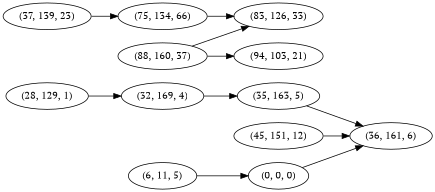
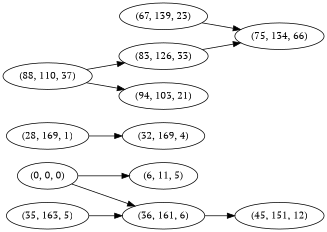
(47, 16) -> (164, 16)
(217, 16) -> (218, 47)
(163, 56) -> (48, 76)
(47, 96) -> (48, 136)
(217, 96) -> none
(333, 136) -> (216, 216)
(219, 176) -> (100, 176)
